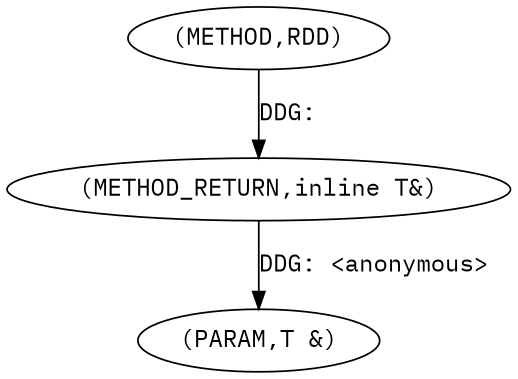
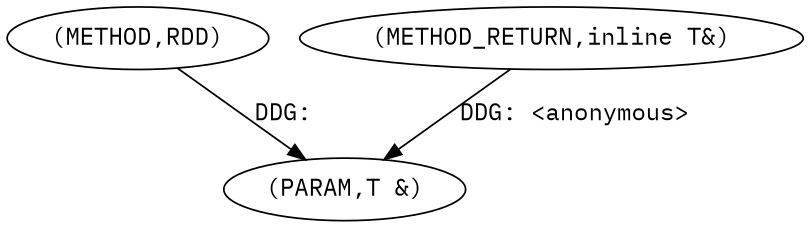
(259, 105) -> (234, 109)
